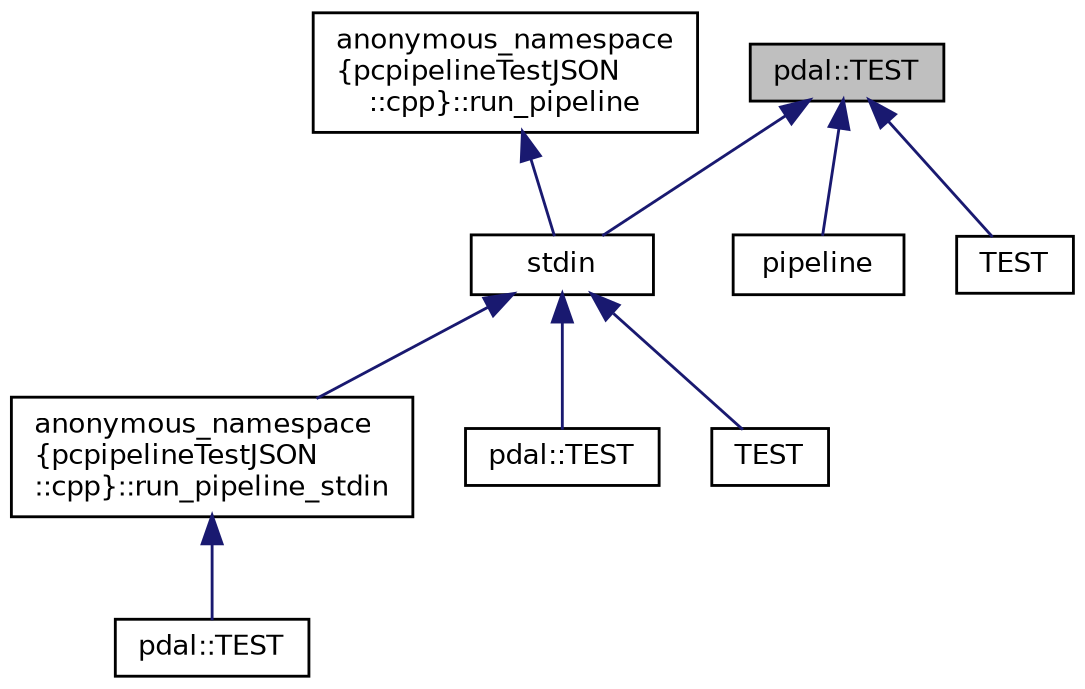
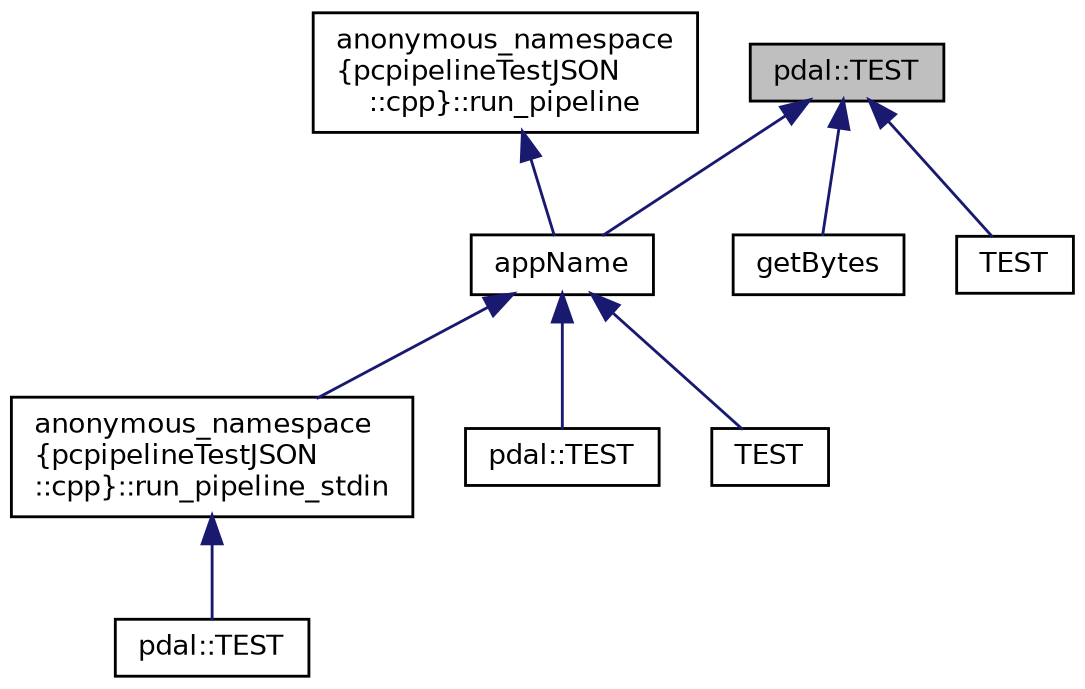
(562, 265) -> (562, 265)
(819, 265) -> (819, 265)
